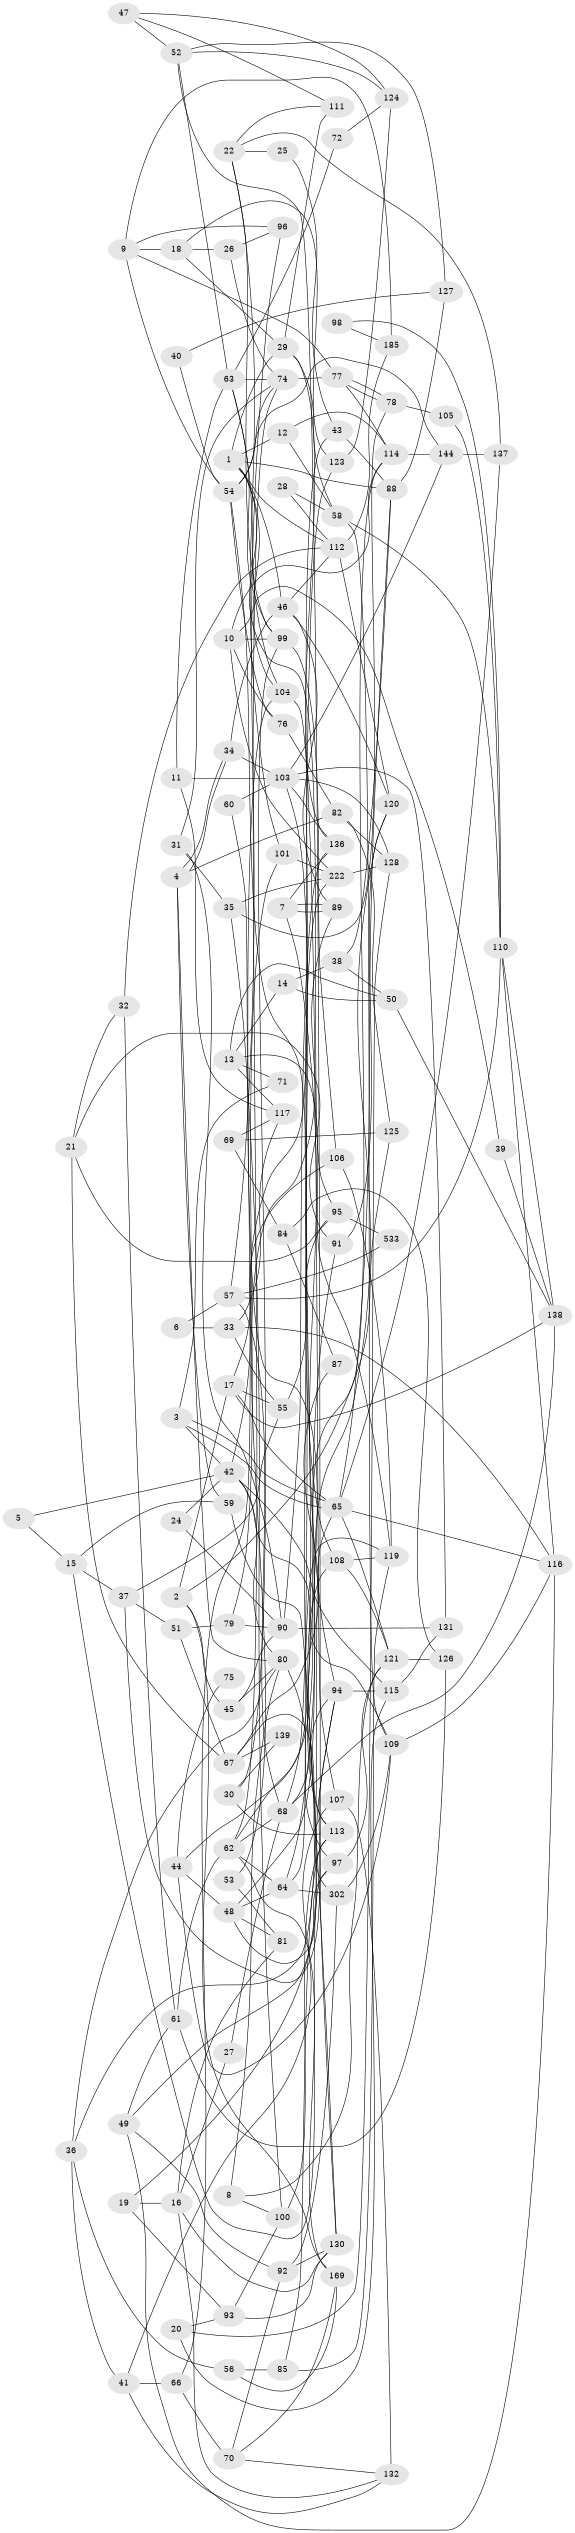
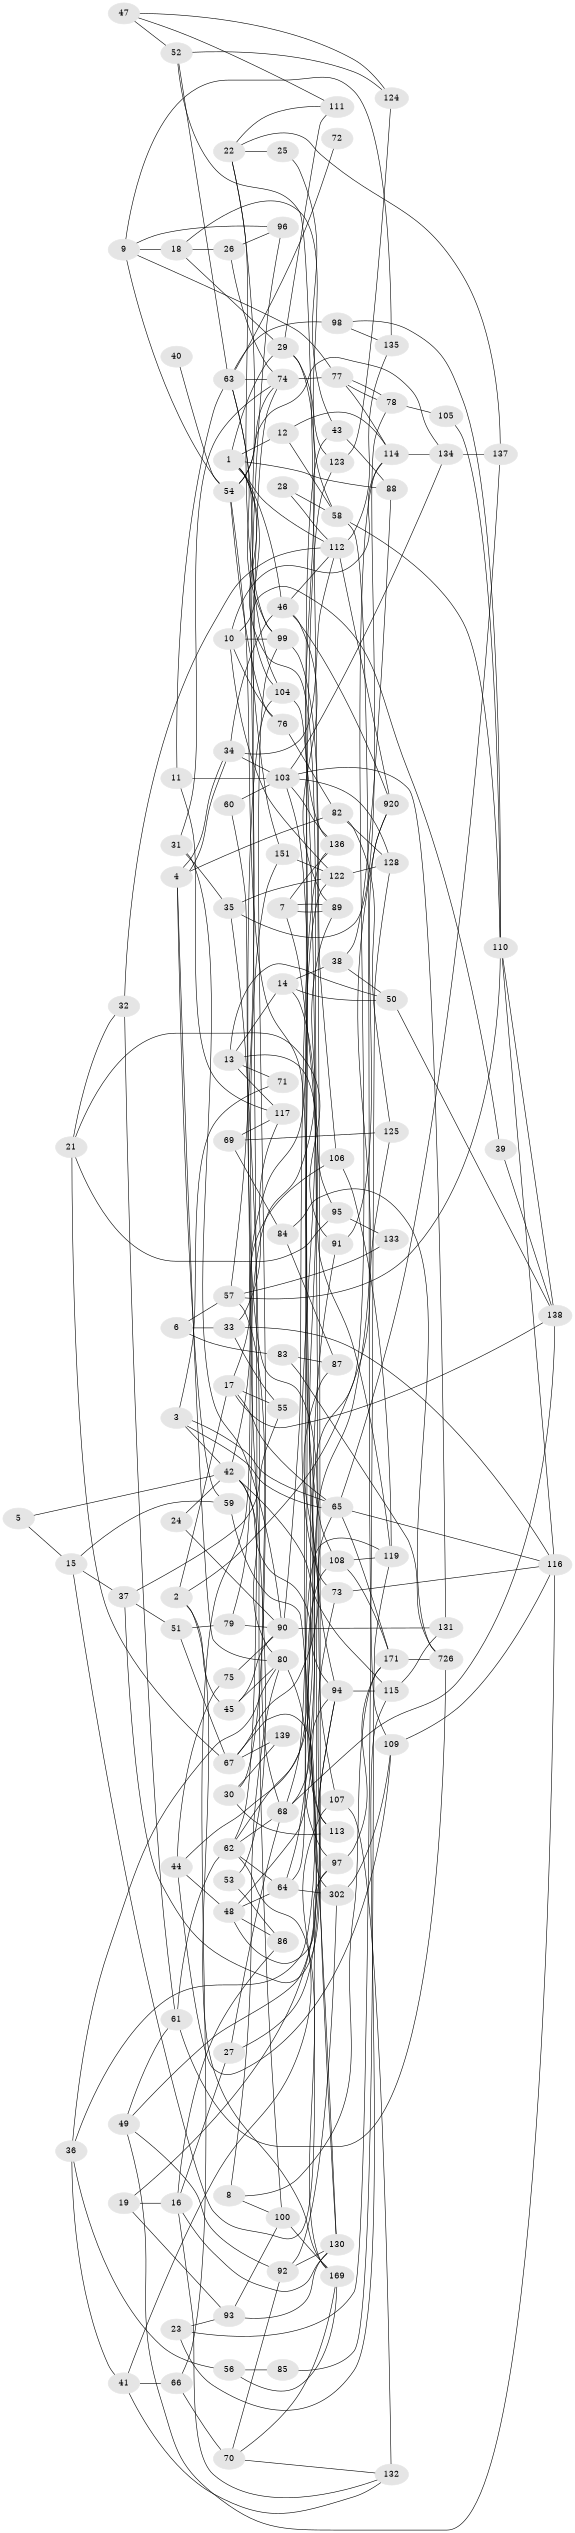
(364, 119) -> none
(446, 292) -> none
none -> (272, 329)
(392, 346) -> (392, 346)
(446, 454) -> (446, 454)
none -> (319, 624)
(392, 805) -> (392, 805)
(283, 854) -> (283, 854)
(337, 876) -> (337, 876)
(370, 999) -> none
(392, 1240) -> (392, 1240)
(306, 1309) -> none
none -> (283, 1355)
(300, 1572) -> (280, 1578)
none -> (337, 1593)
none -> (256, 1653)
(392, 1659) -> (392, 1659)
(446, 1659) -> (446, 1659)
(283, 1942) -> (283, 1942)
(305, 2023) -> (309, 2248)
(303, 2191) -> none
(177, 2330) -> (177, 2330)
